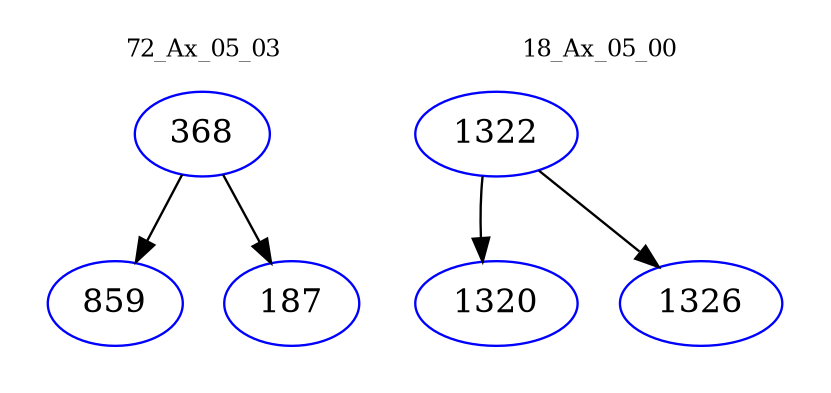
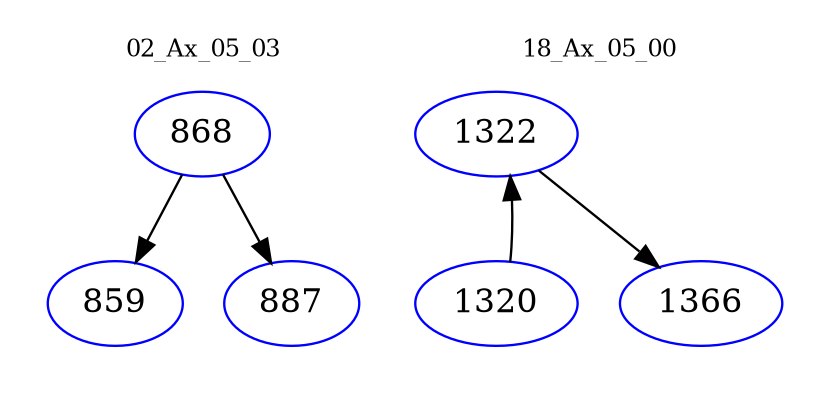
(204, 51) -> (204, 51)
(202, 134) -> (202, 134)
(481, 207) -> (512, 231)
(292, 304) -> (292, 304)
(701, 304) -> (701, 304)
